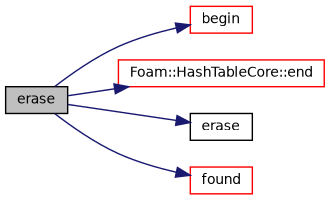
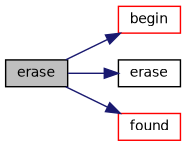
(221, 73) -> none
